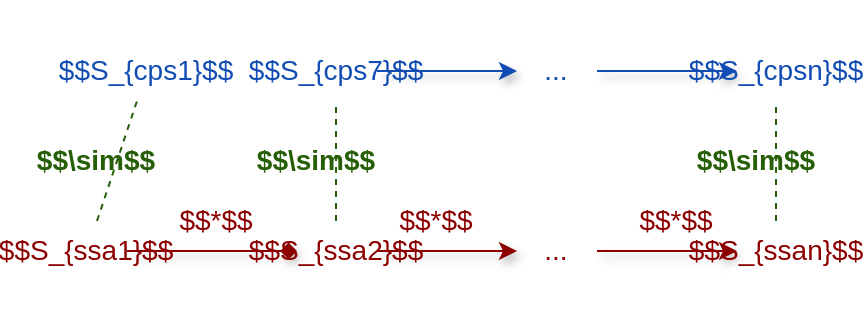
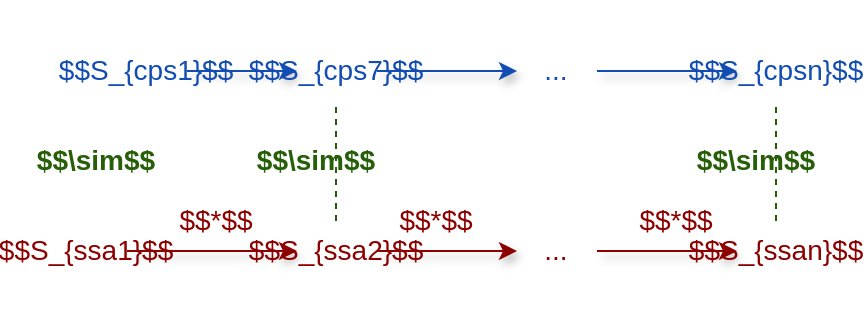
none -> (235, 71)
(117, 161) -> none
(280, 251) -> (281, 251)
